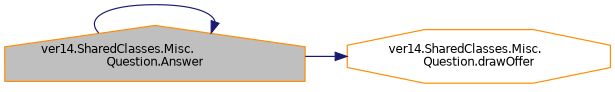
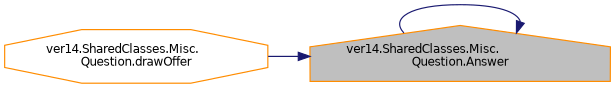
(320, 56) -> (283, 56)
